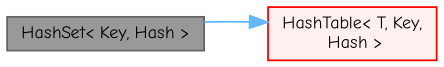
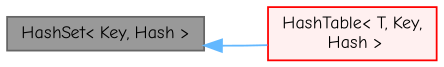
(227, 22) -> (245, 46)
